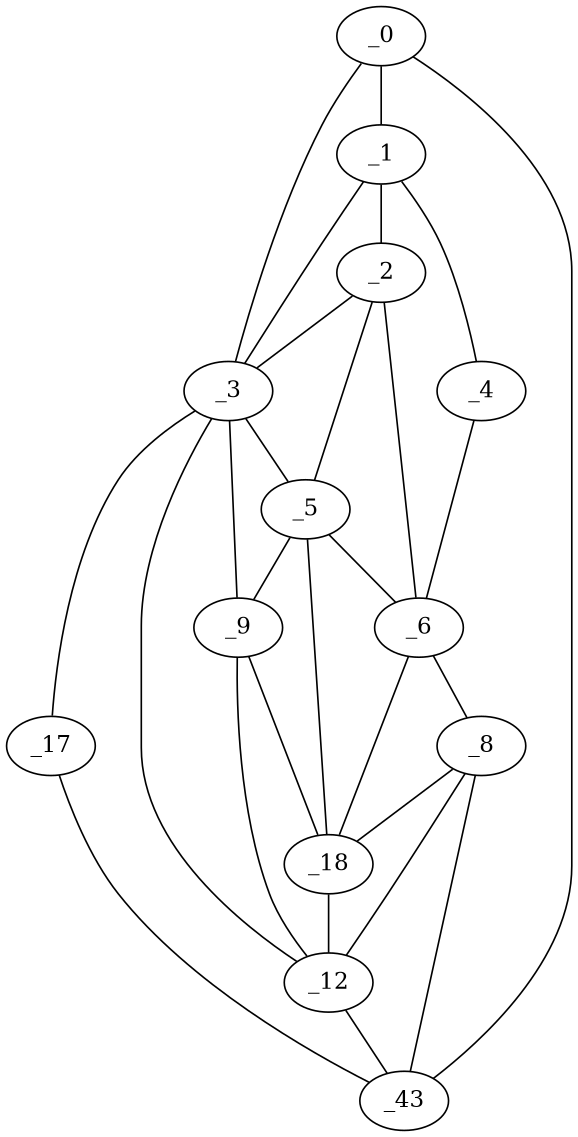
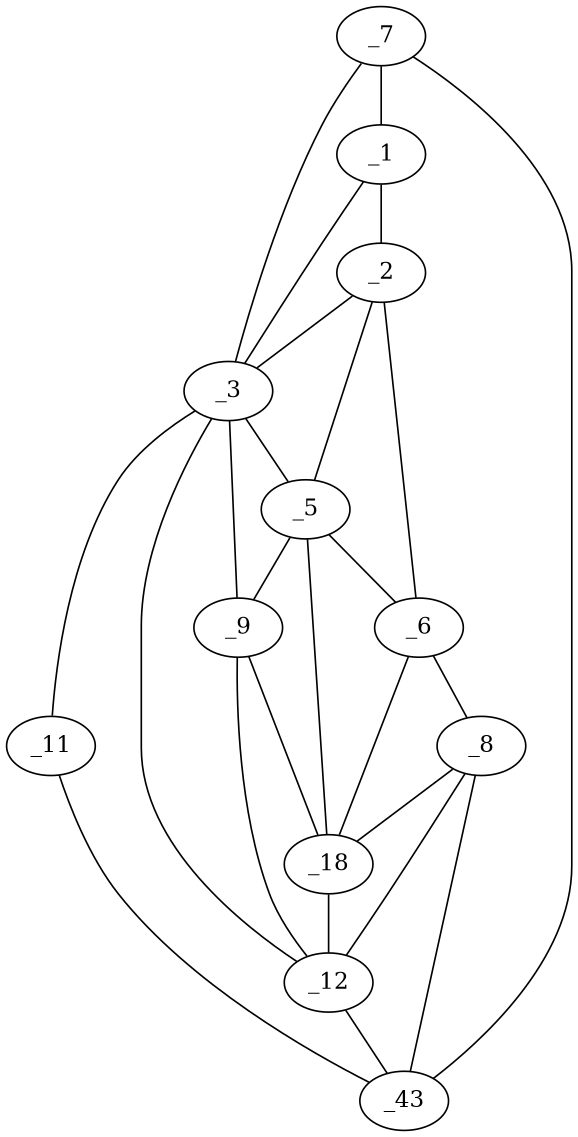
(381, 36) -> (381, 36)
(481, 391) -> none
(51, 746) -> (51, 746)
